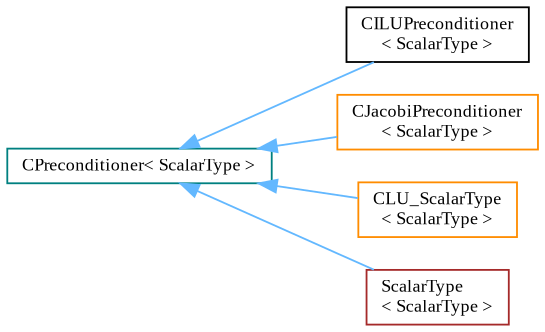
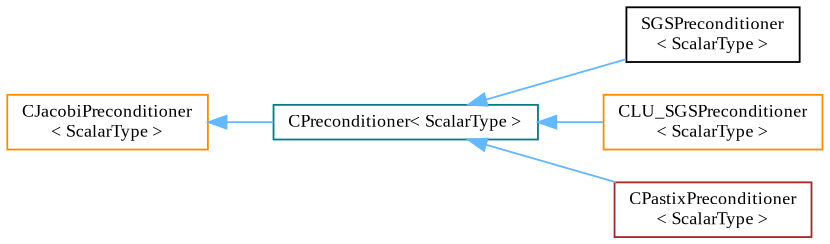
(438, 35) -> (713, 35)
(307, 141) -> (250, 122)
(438, 210) -> (713, 122)
(438, 297) -> (713, 210)
